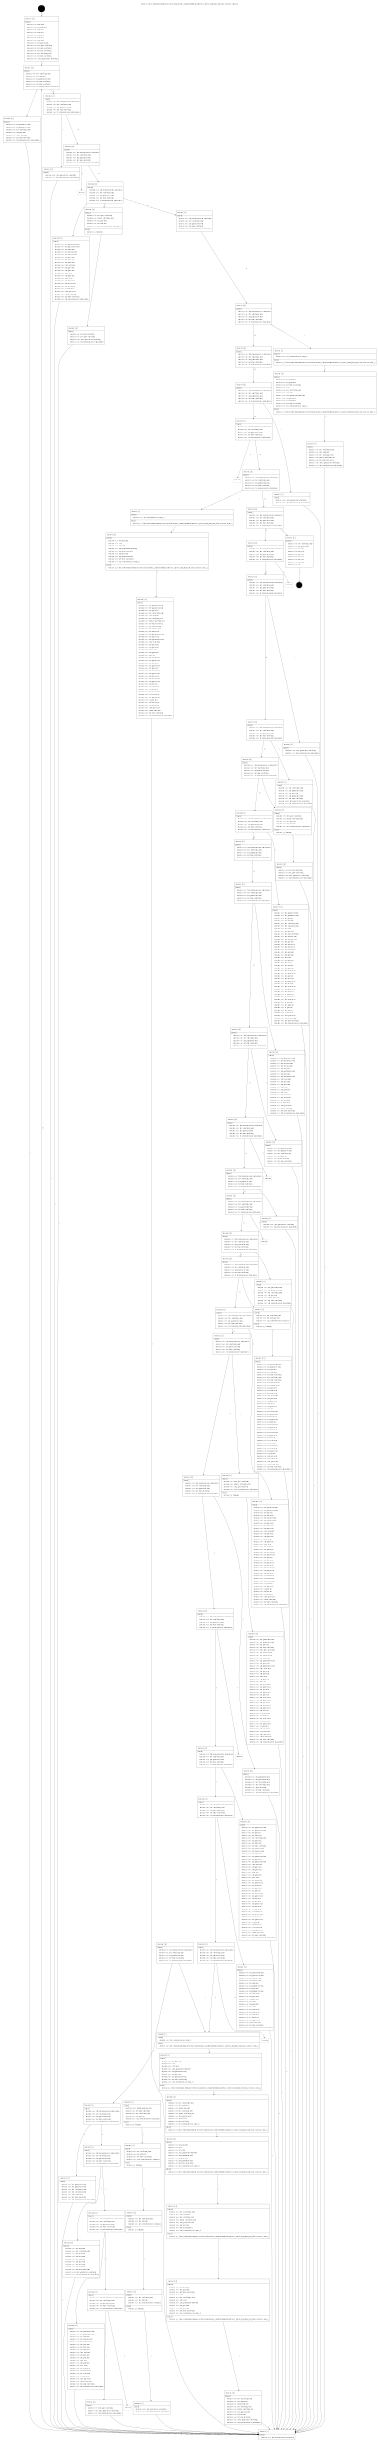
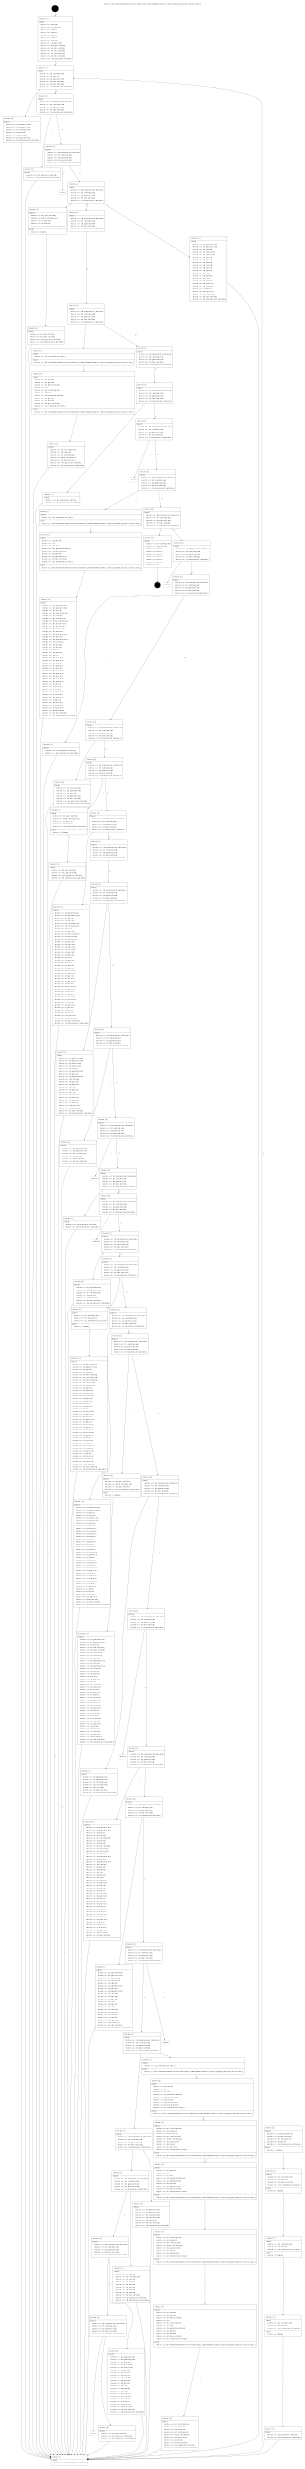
(212, 1997) -> (143, 1997)
